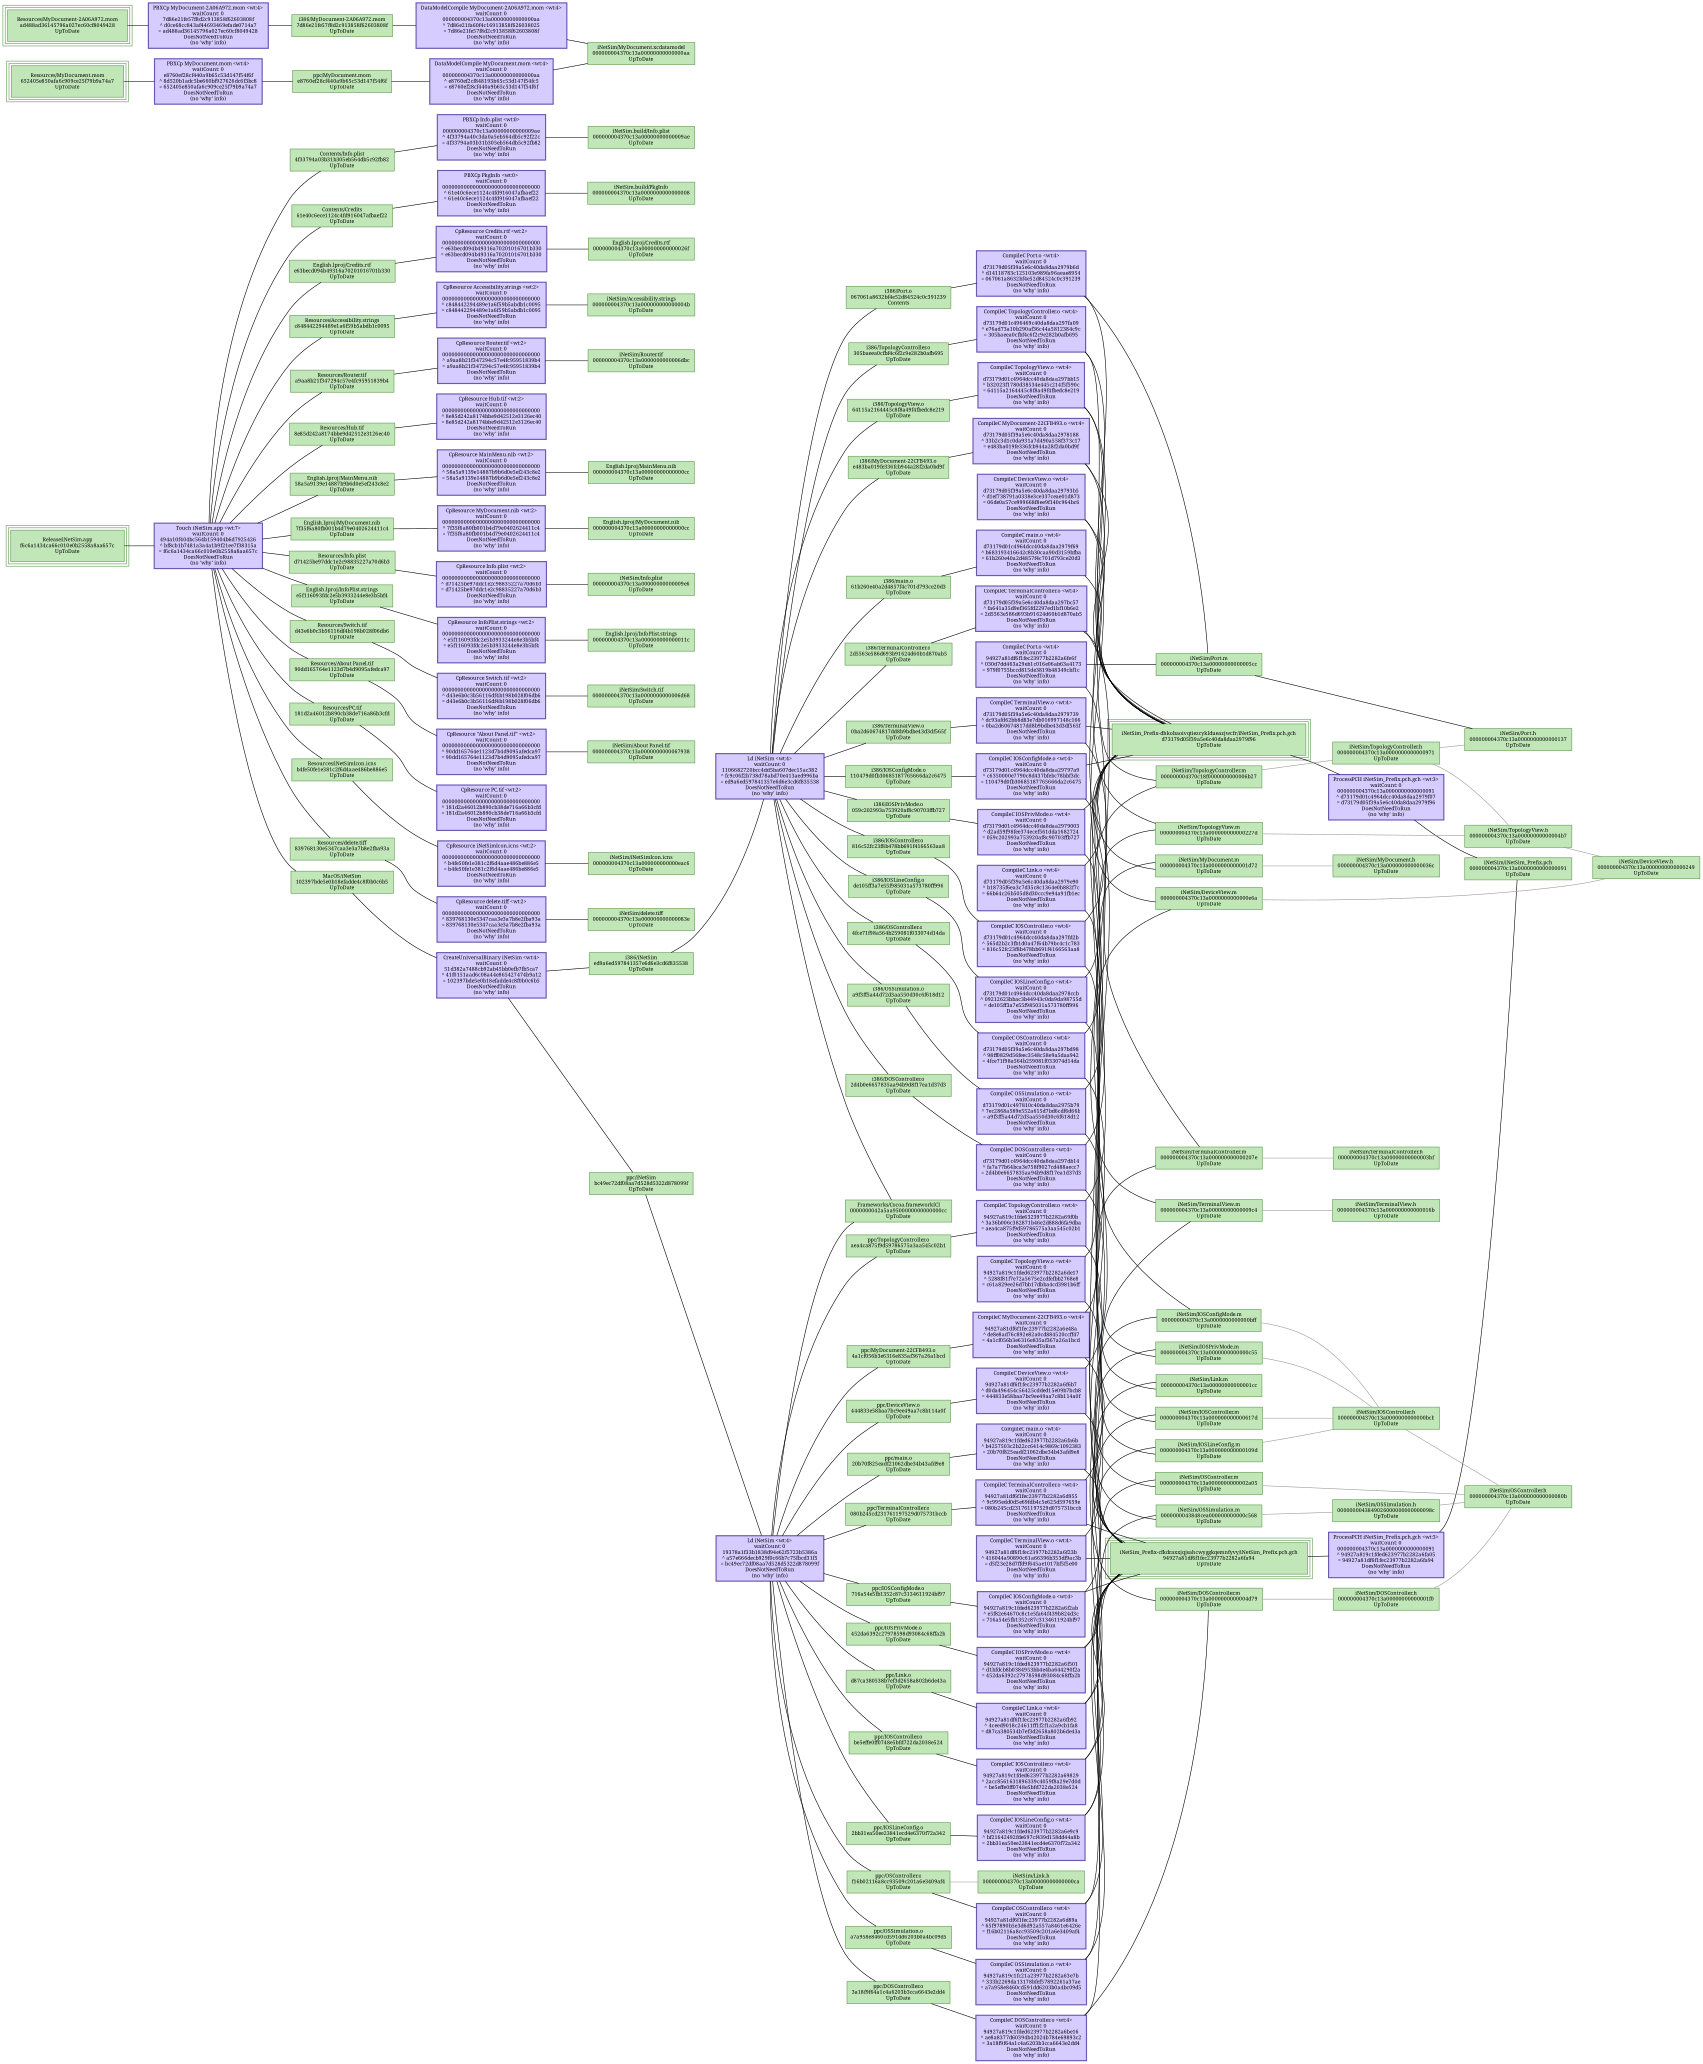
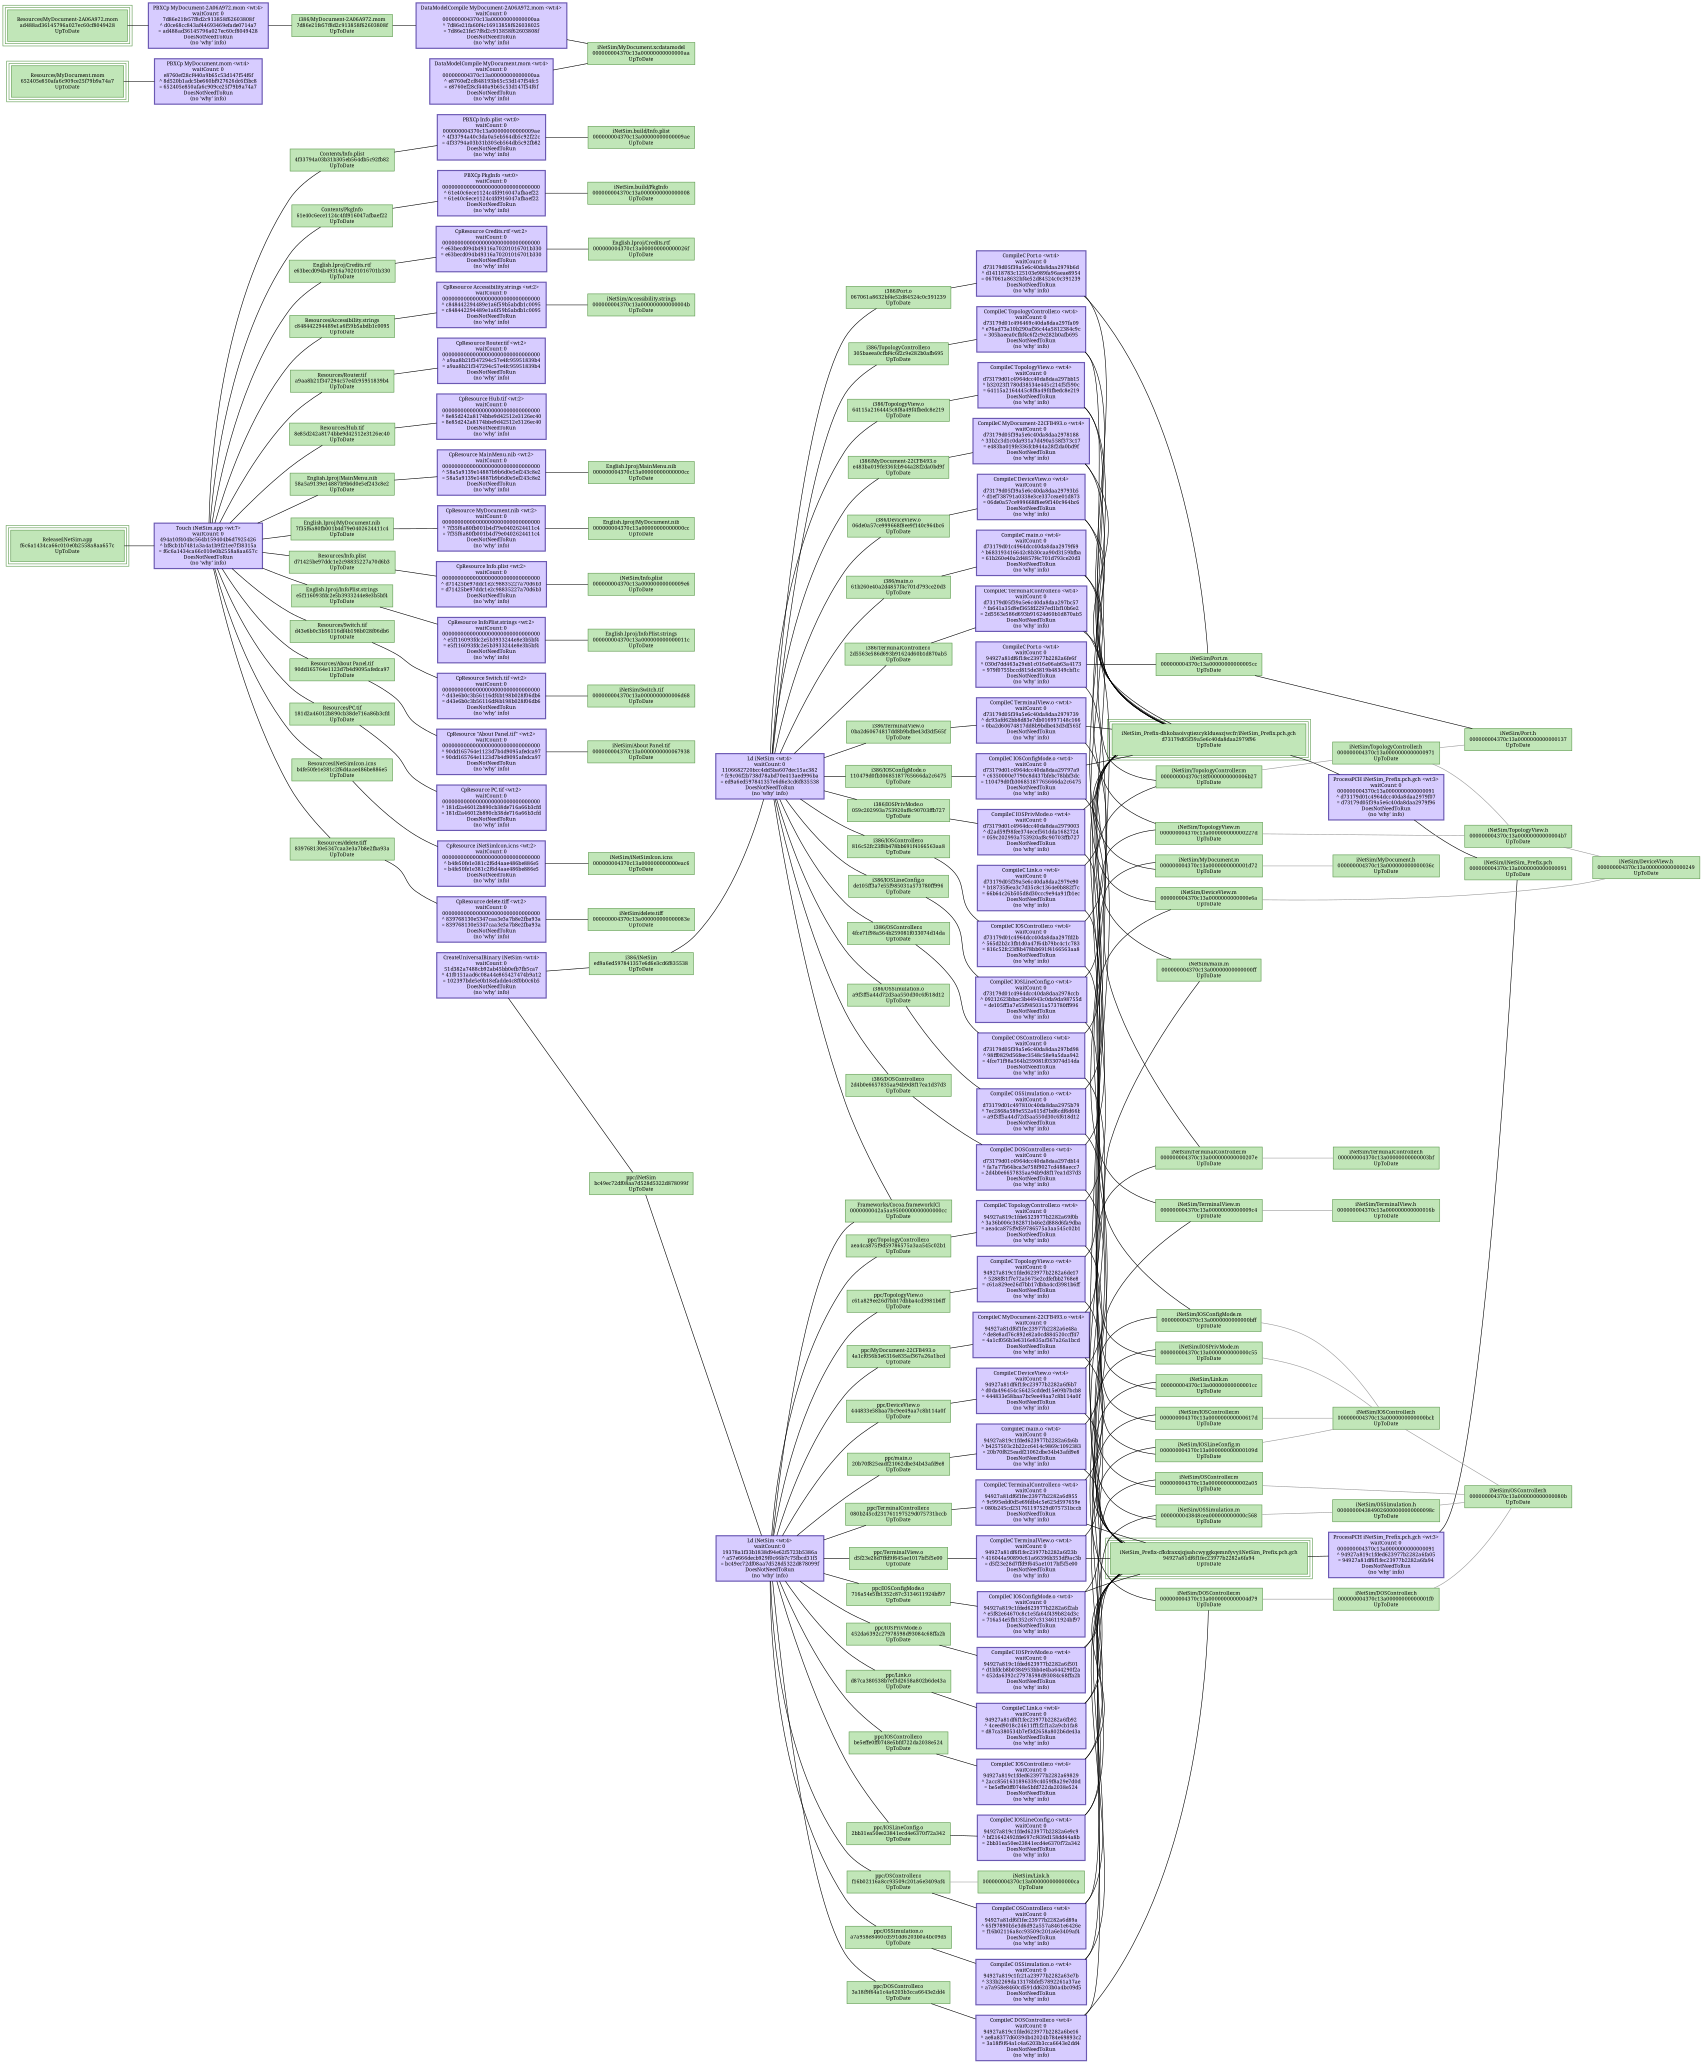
(342, 81) -> none
(342, 216) -> (342, 216)
(899, 297) -> (899, 297)
(641, 361) -> none
none -> (899, 526)
(342, 882) -> none
none -> (1209, 970)
none -> (899, 1301)
none -> (899, 1558)
